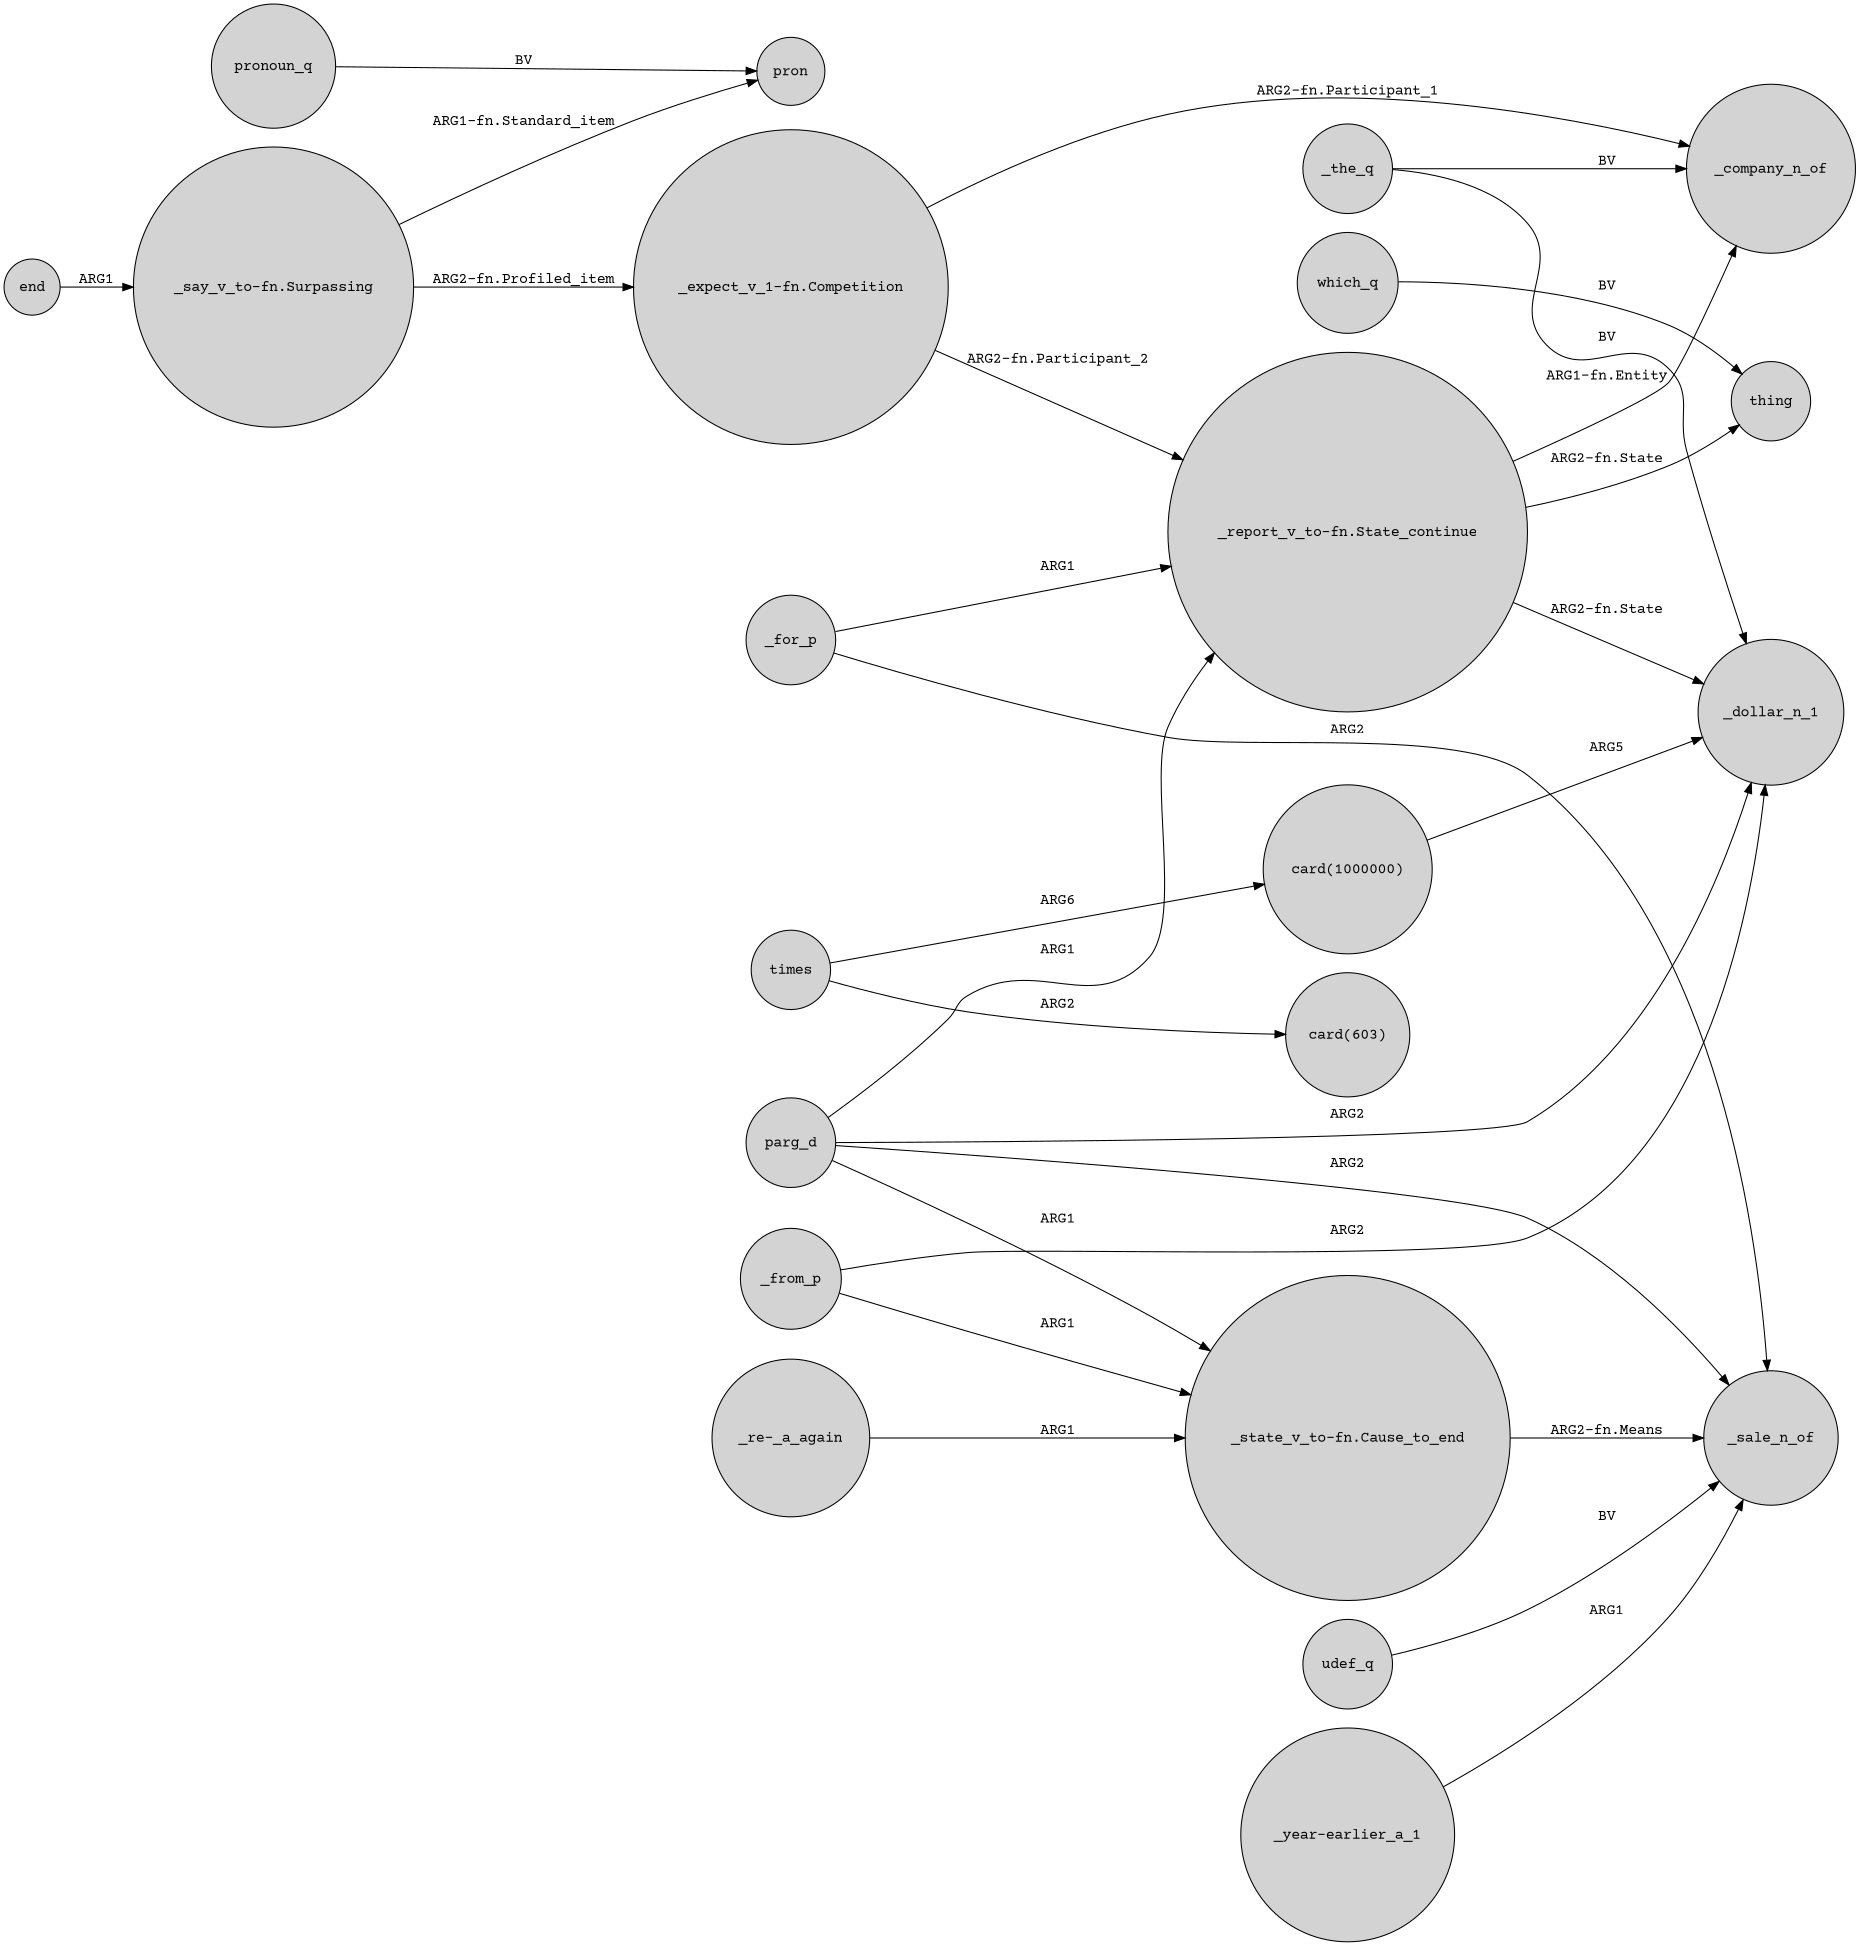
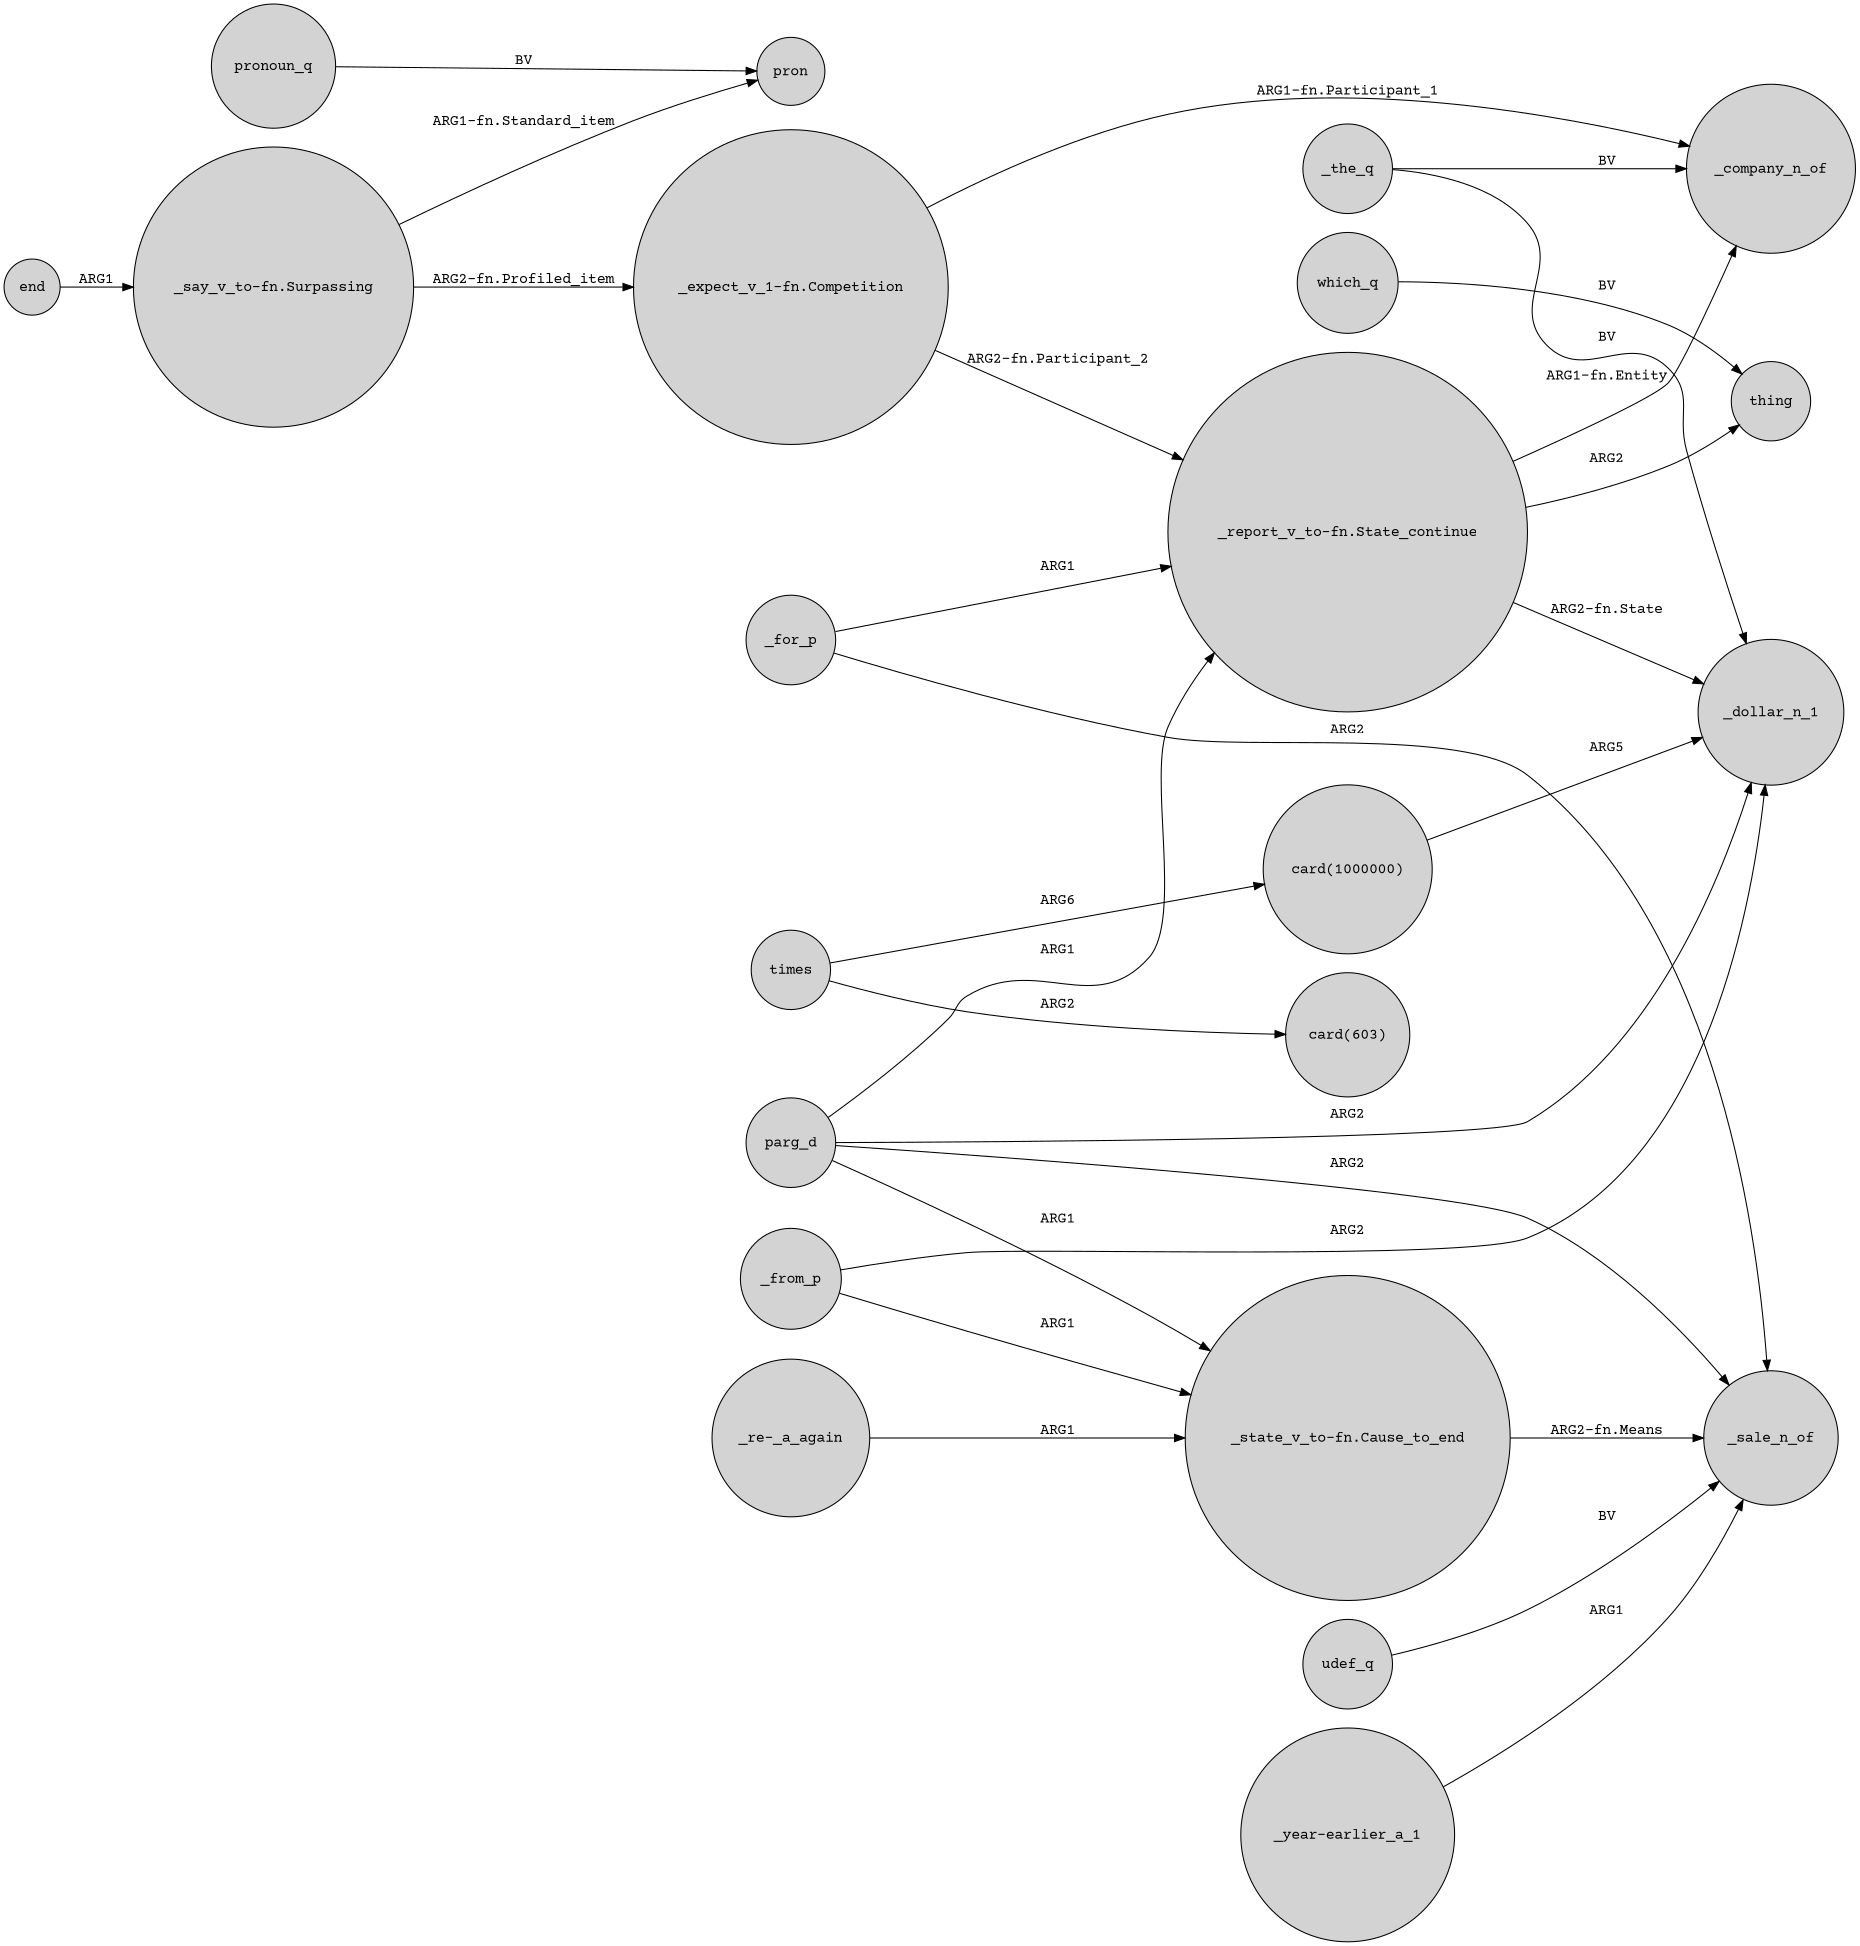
(1348, 91) -> (1348, 91)
(1607, 458) -> (1607, 458)
